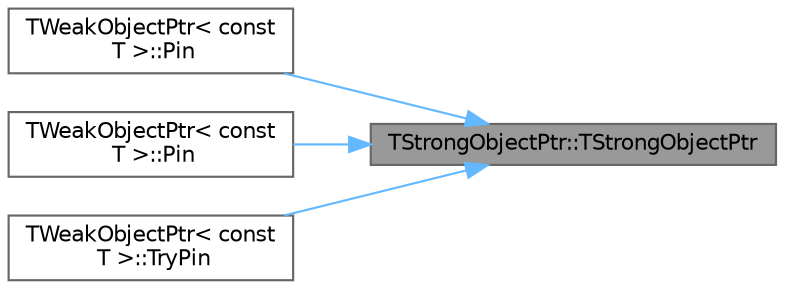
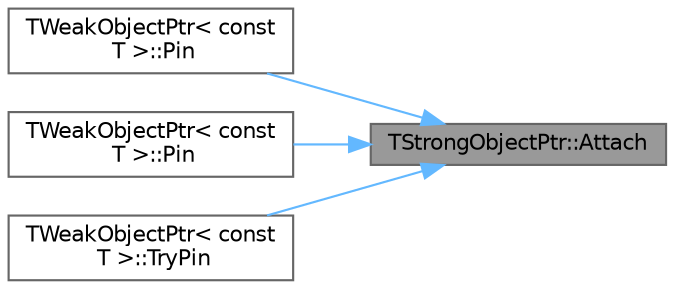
(573, 144) -> (518, 144)
